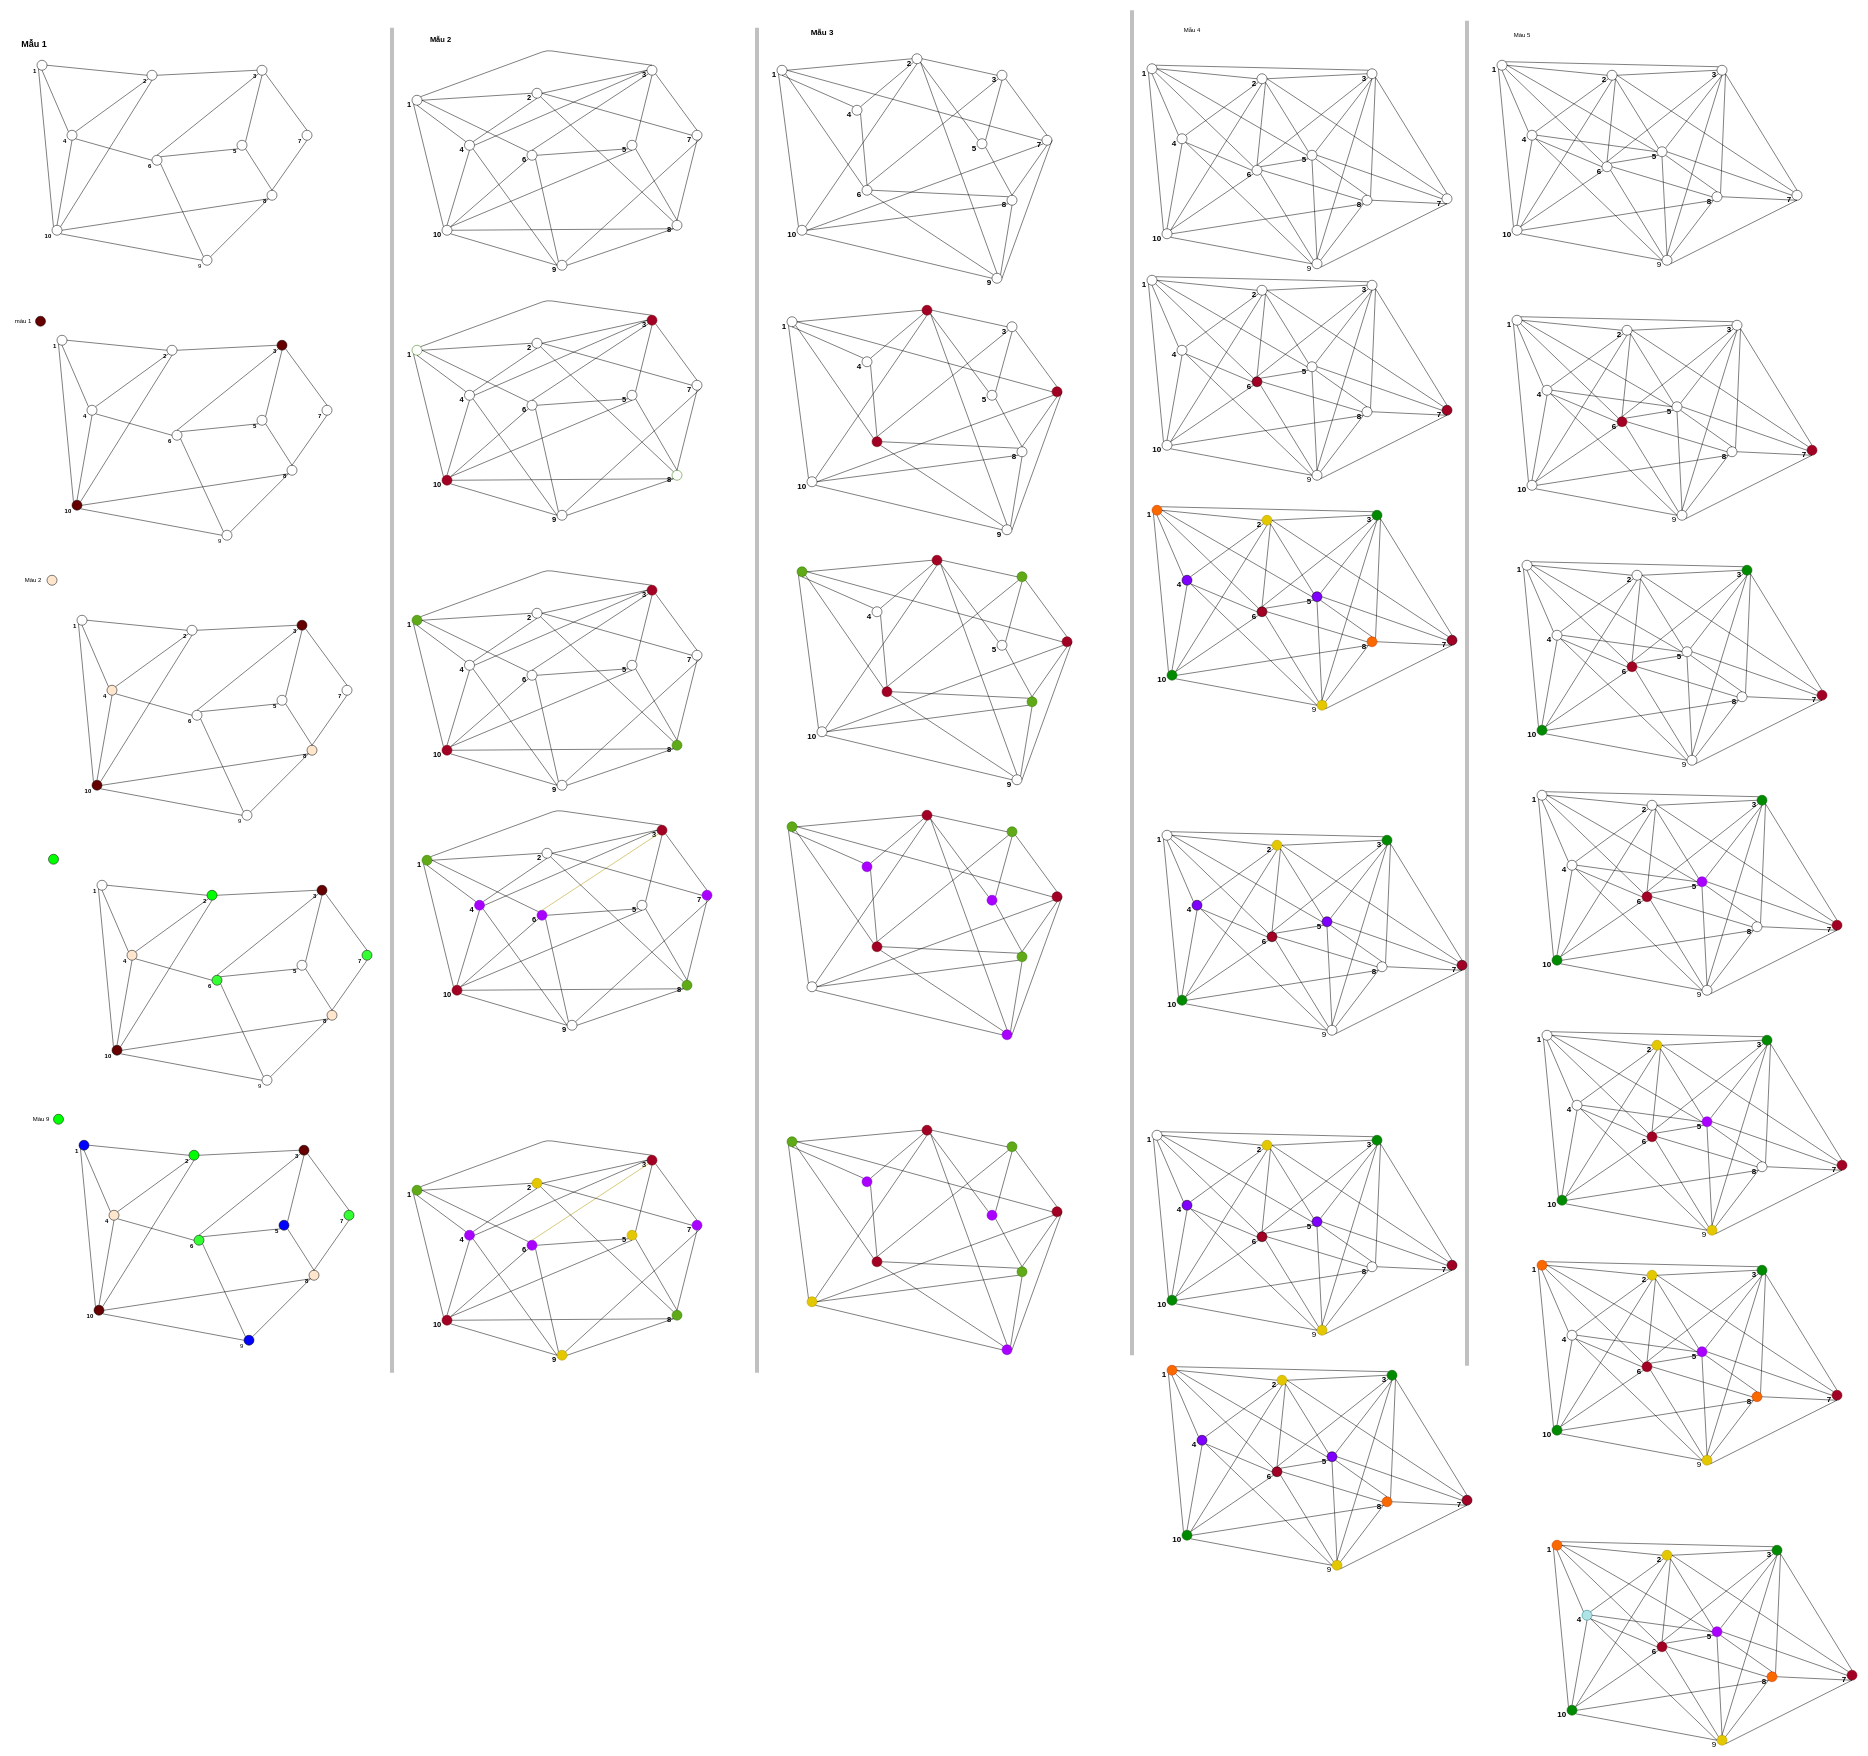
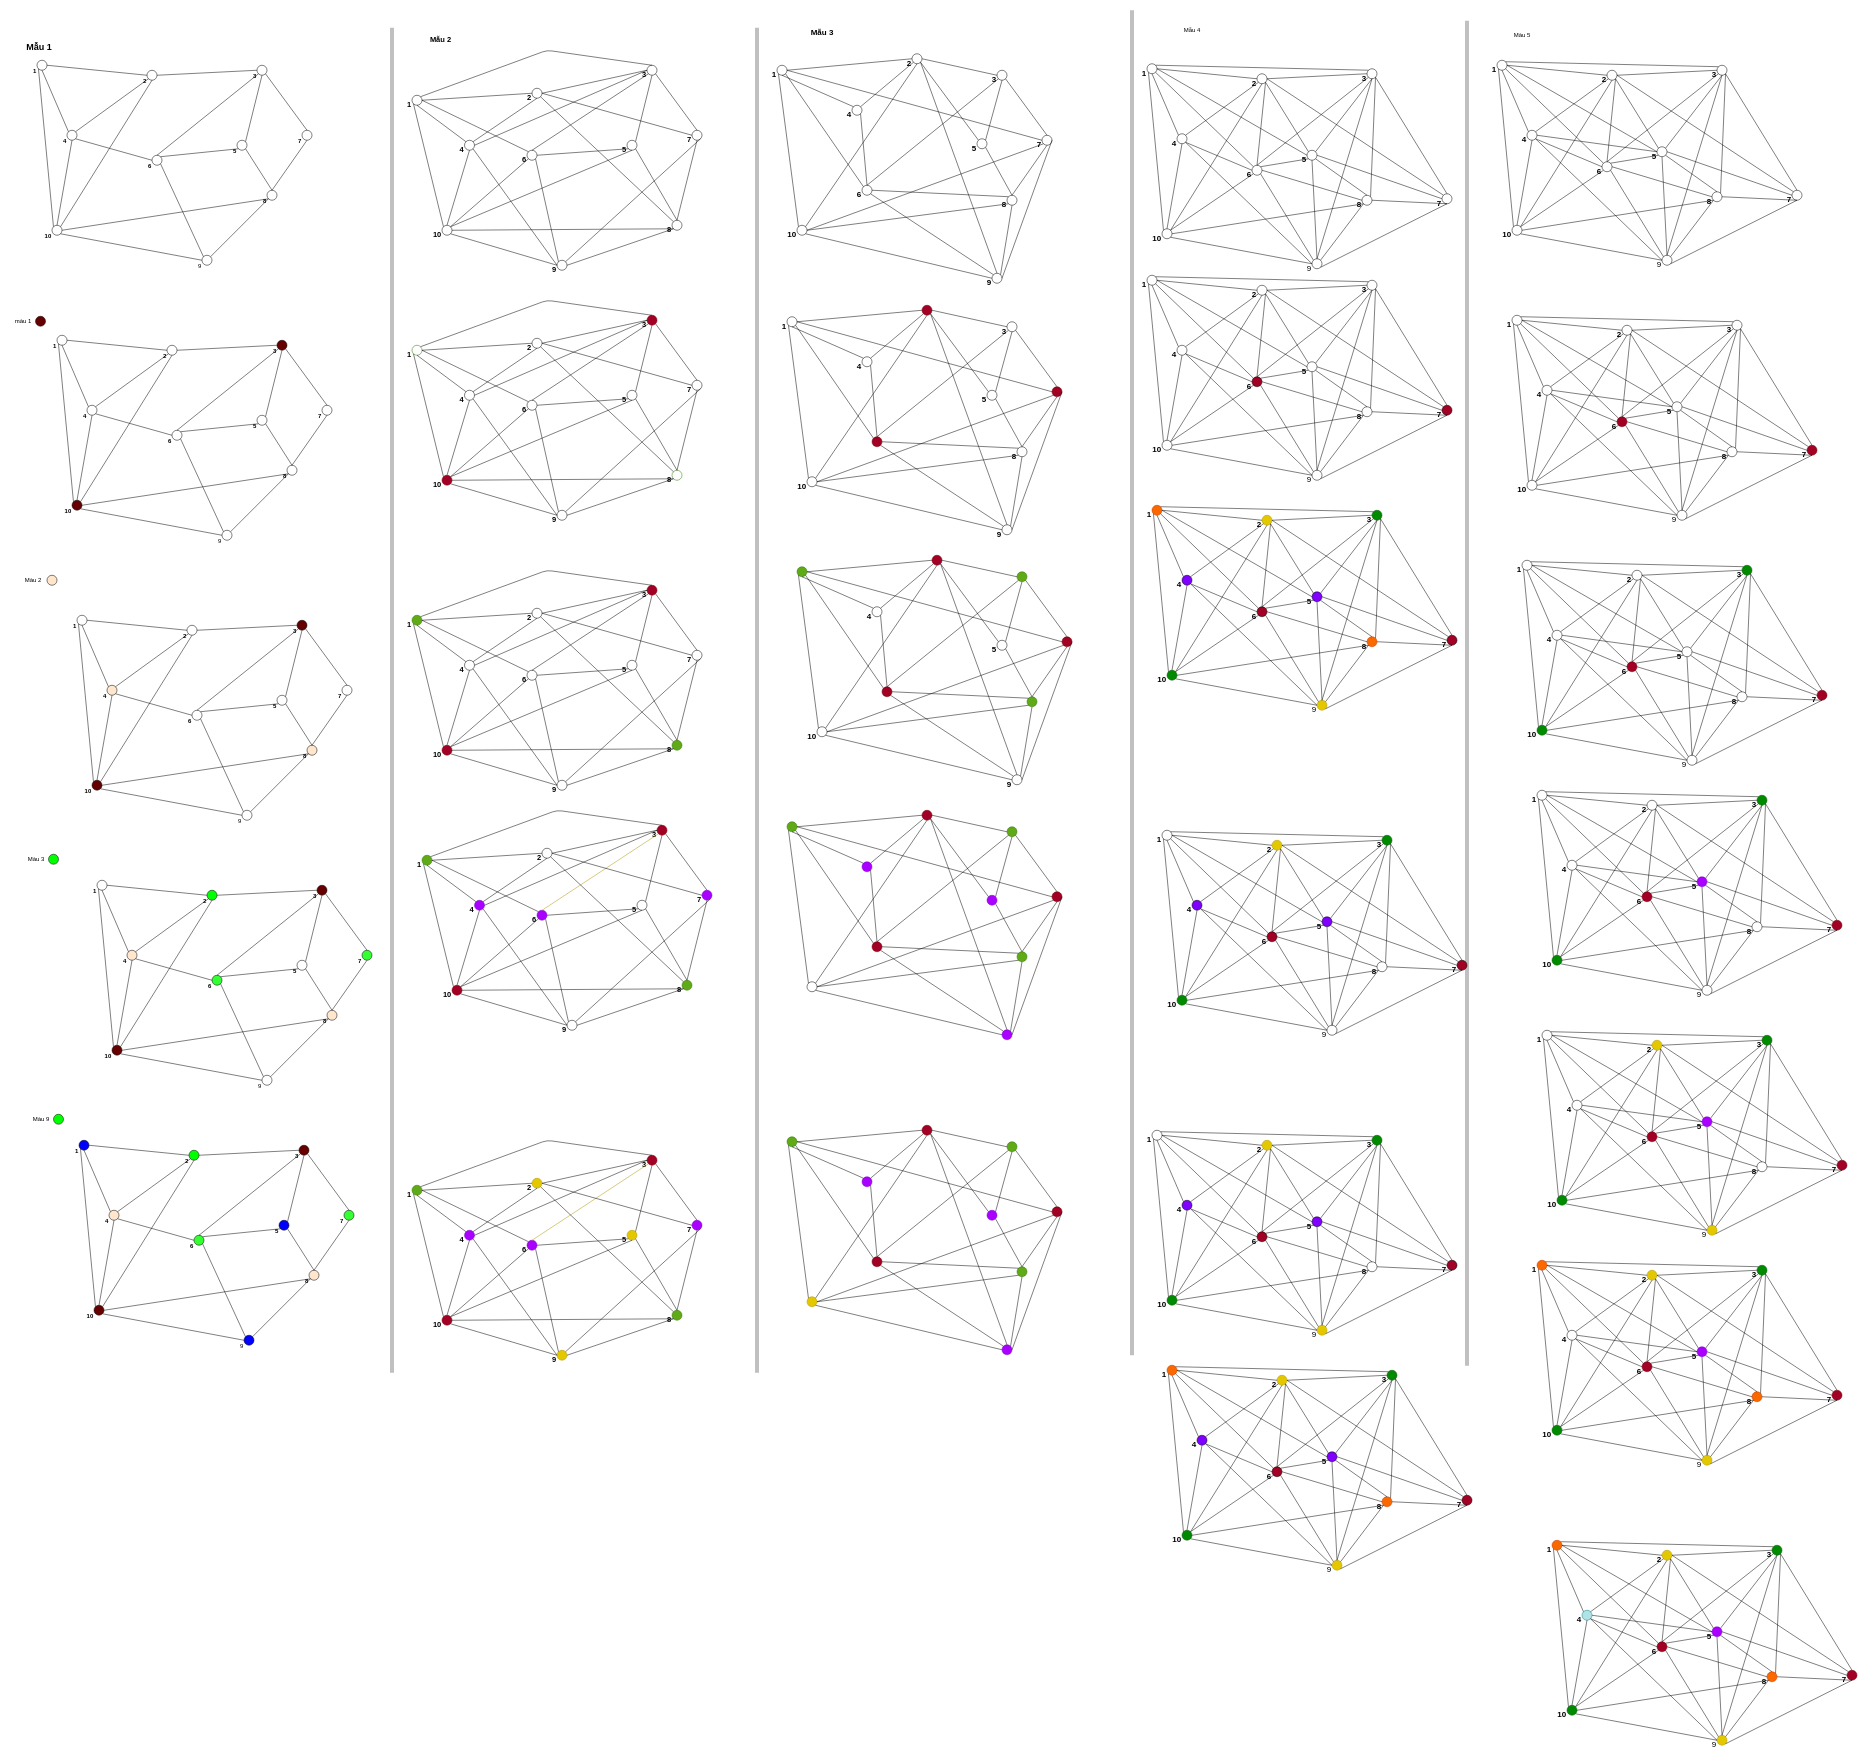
(34, 44) -> (39, 47)
none -> (36, 859)
